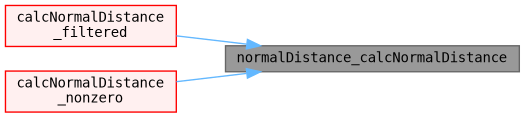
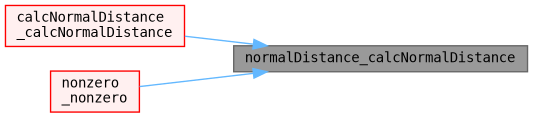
(91, 26) -> (95, 26)
(91, 92) -> (95, 92)
